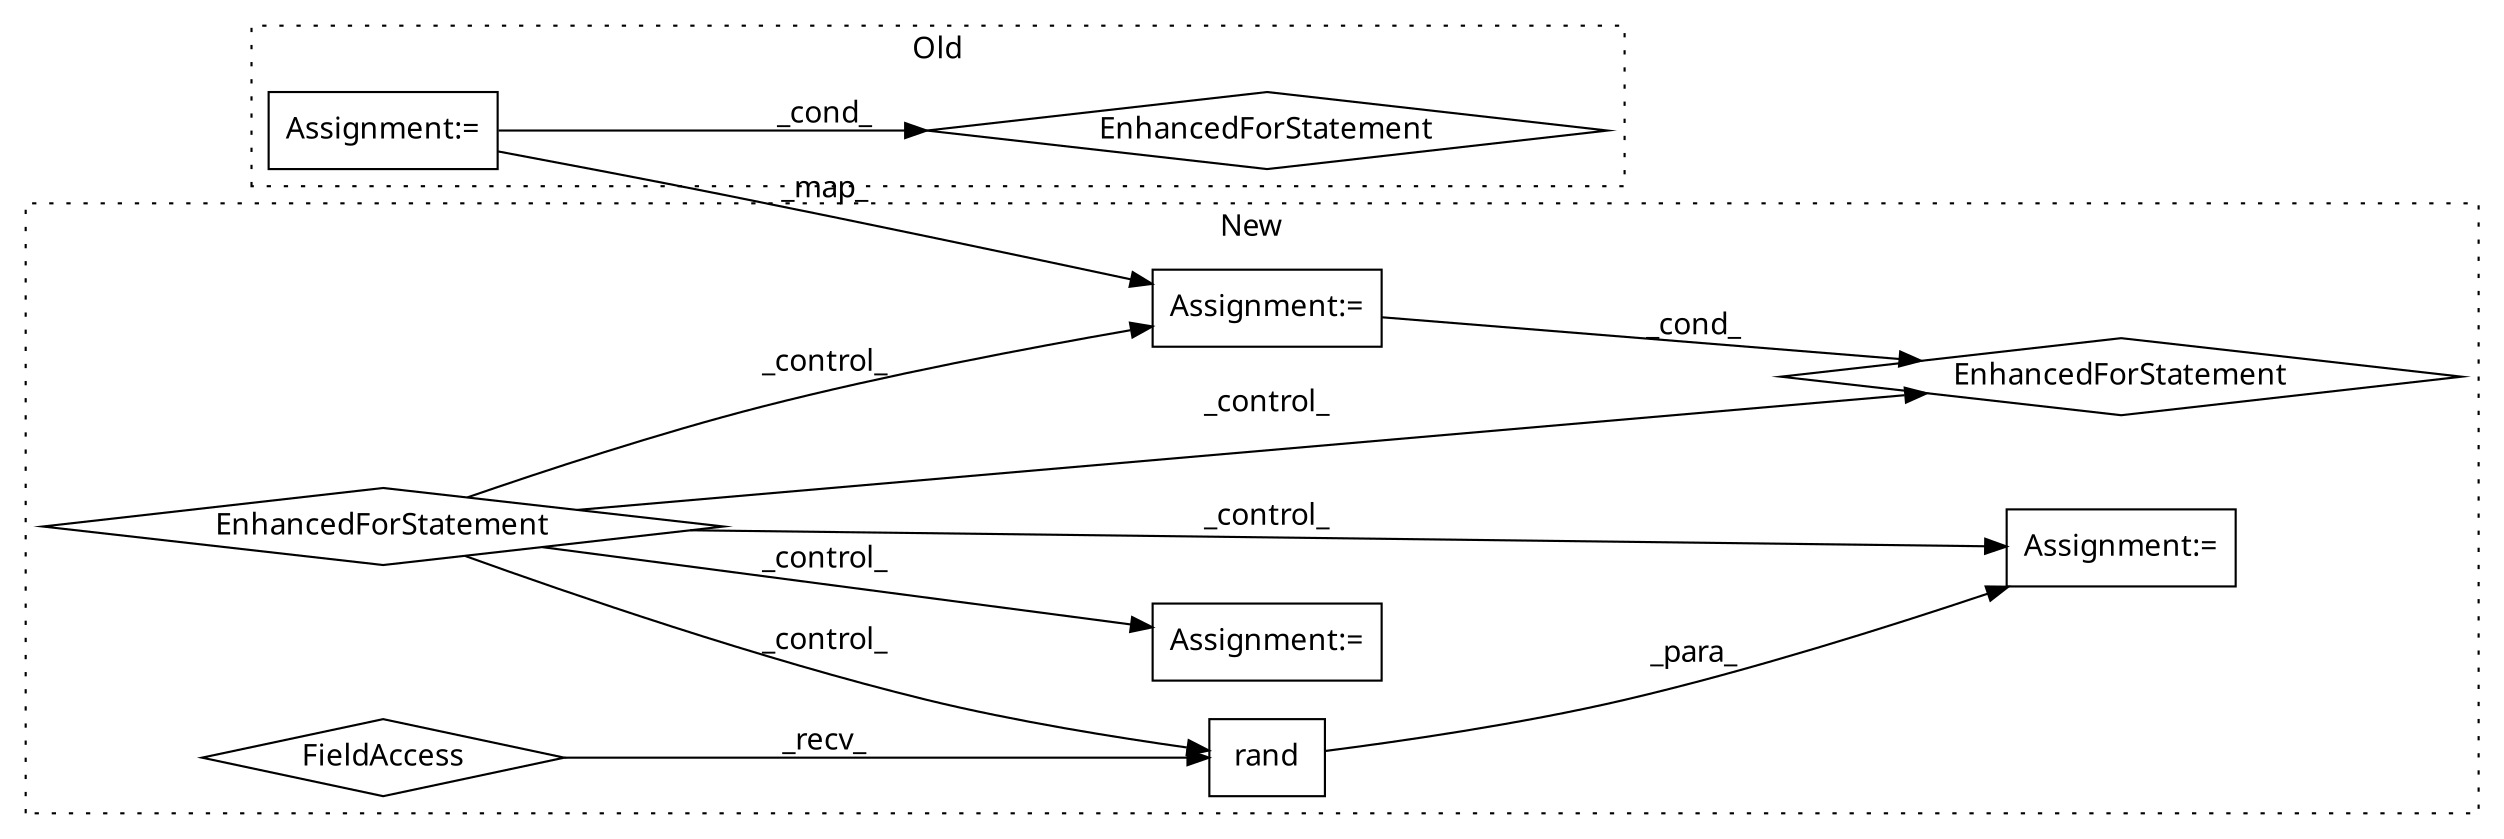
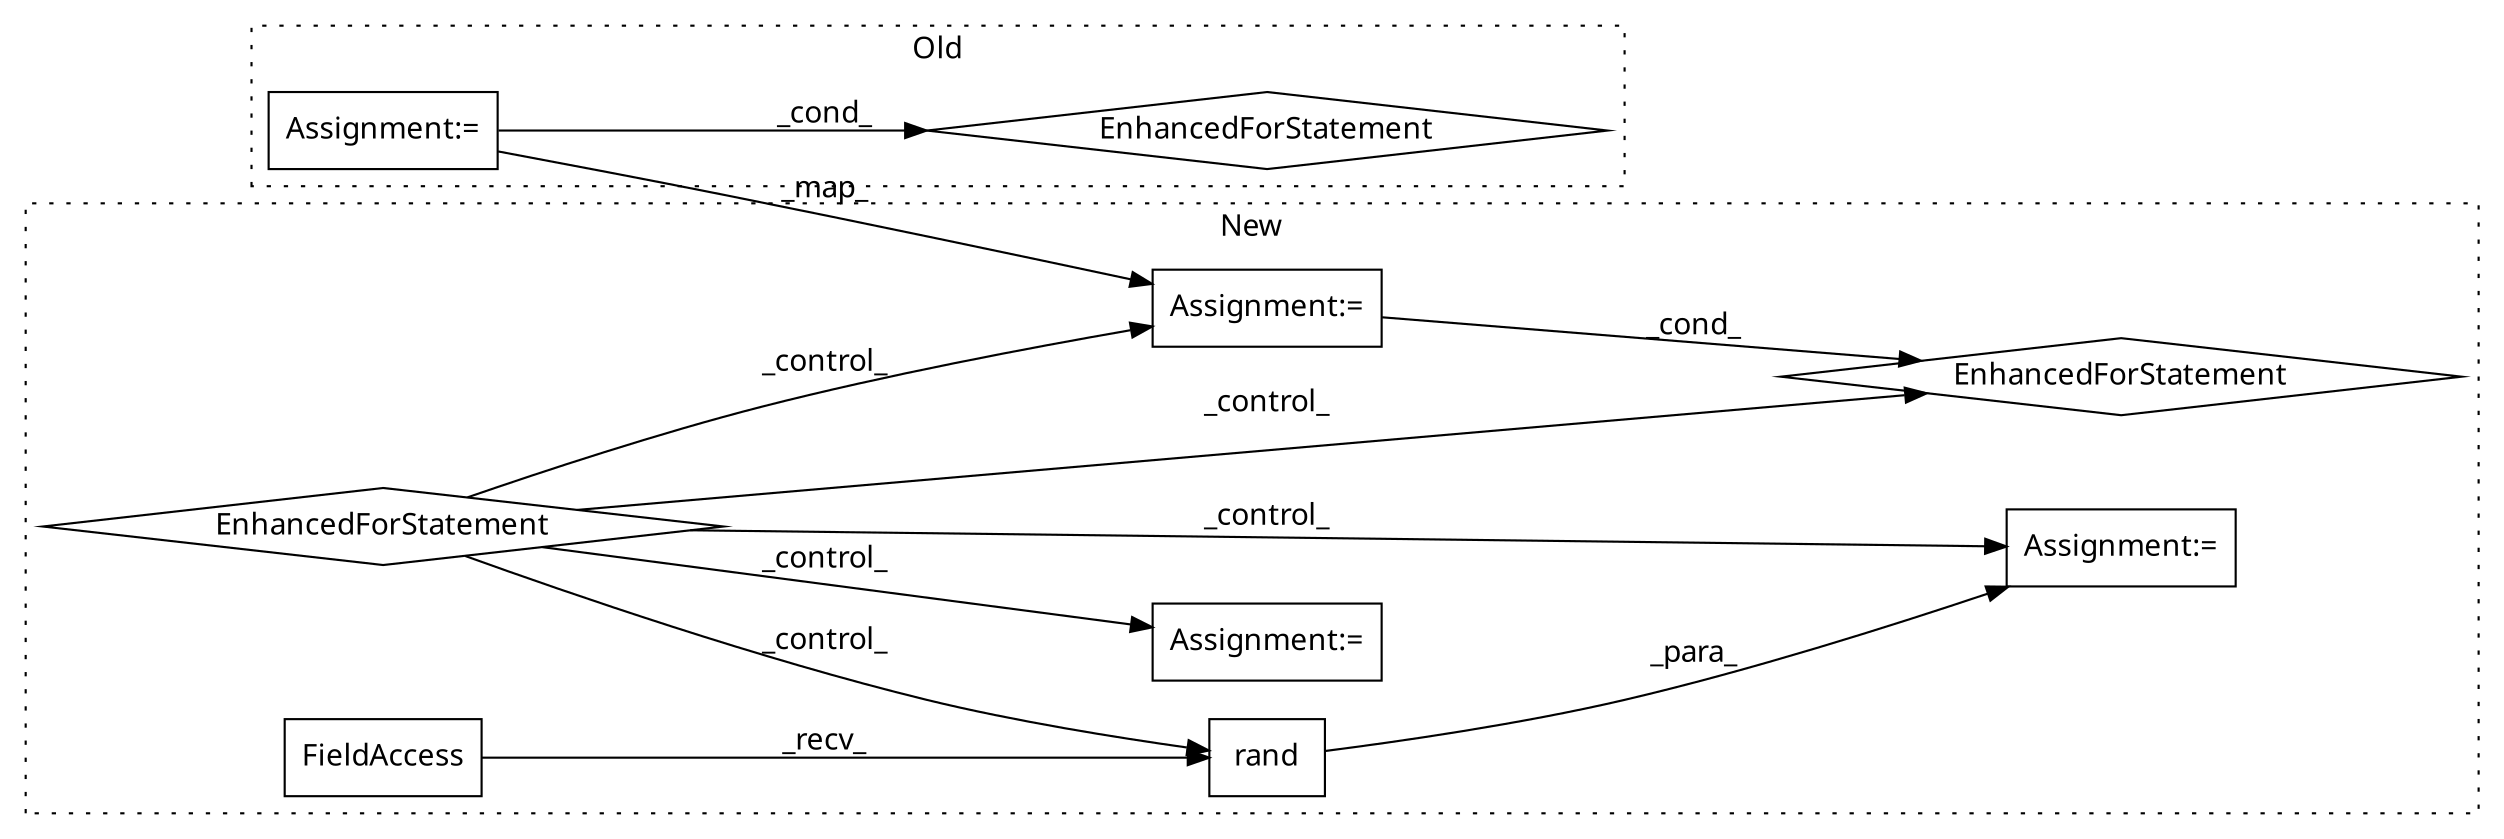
(383, 758) -> (383, 758)
